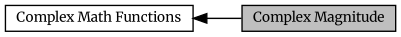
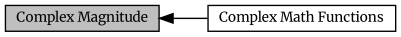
(224, 18) -> (191, 18)
